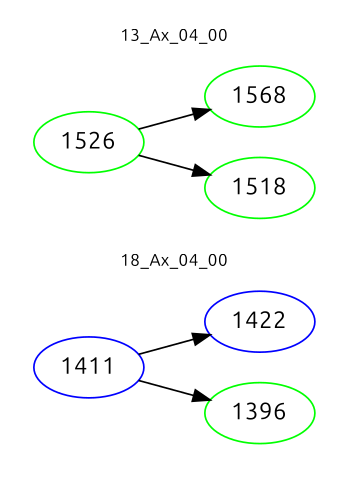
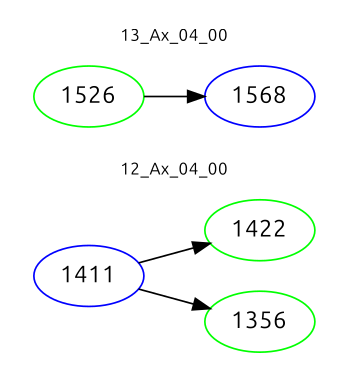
(260, 97) -> (260, 97)
(260, 188) -> none
(174, 262) -> (174, 170)
(260, 322) -> (260, 230)
(260, 413) -> (260, 322)
